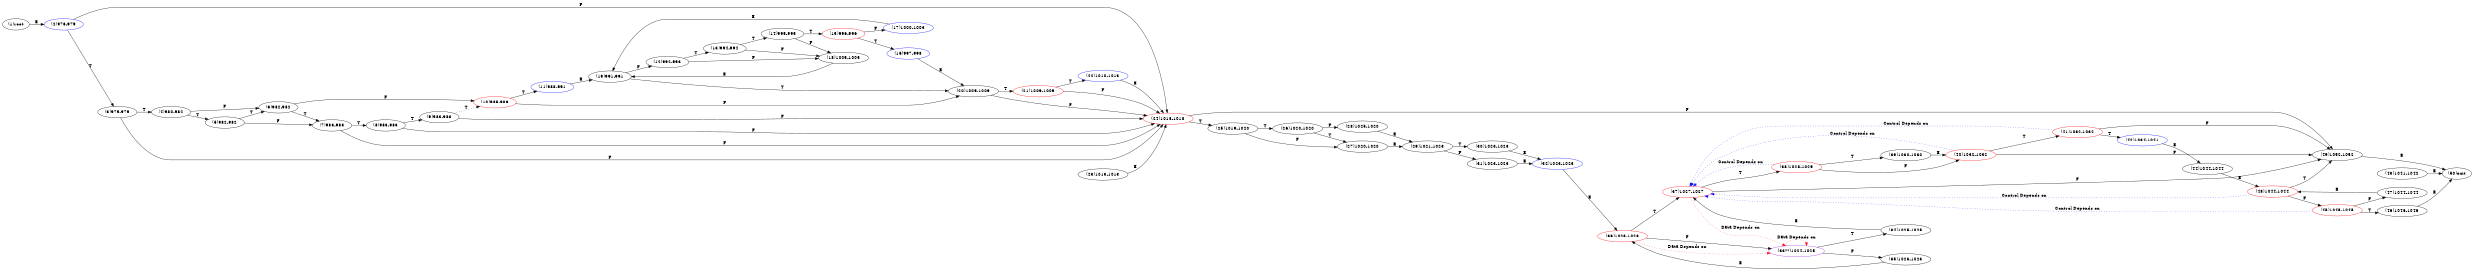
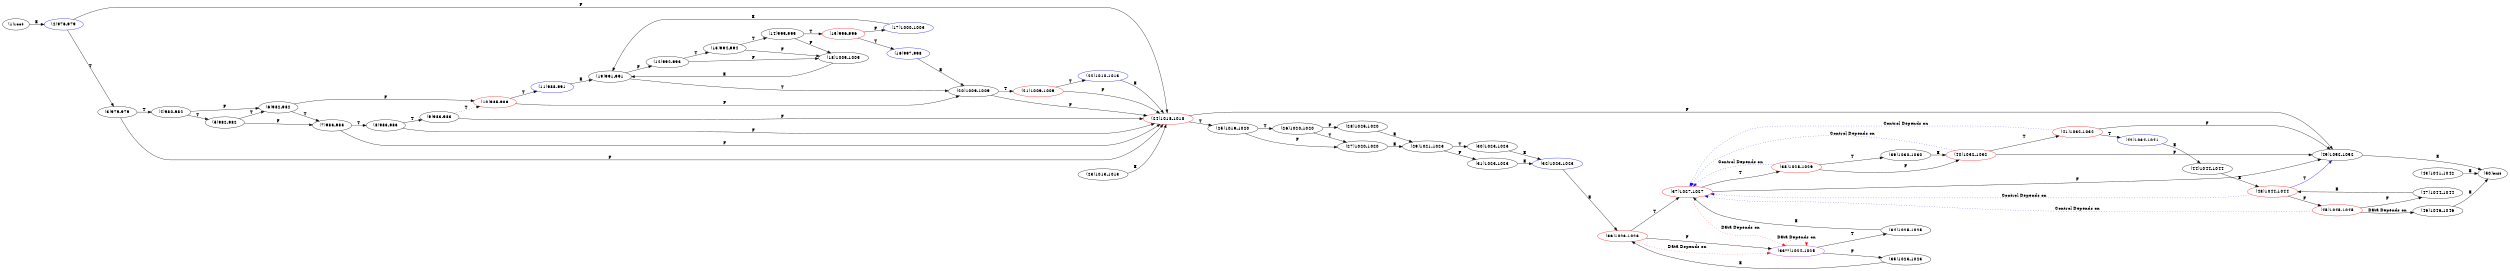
(2311, 178) -> (2311, 178)
(2370, 210) -> (2388, 210)
